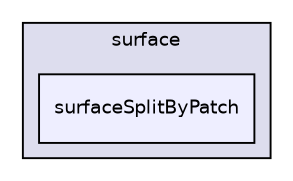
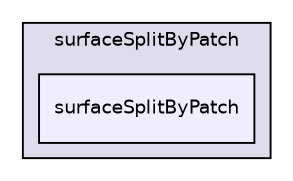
(147, 41) -> (147, 41)
